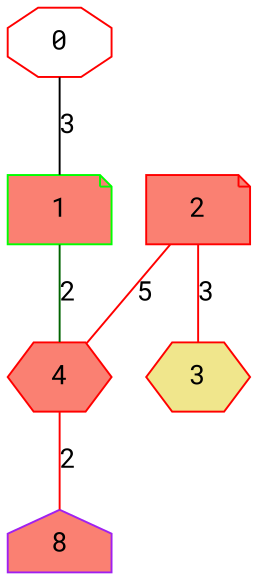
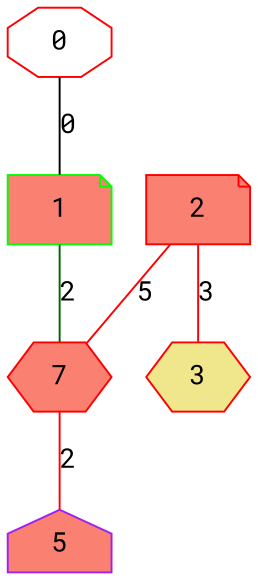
(68, 126) -> (68, 126)
(60, 377) -> (60, 377)
(60, 544) -> (60, 544)
